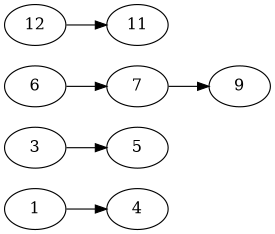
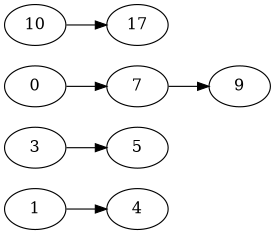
(35, 25) -> (35, 25)
(137, 25) -> (137, 25)
(35, 86) -> (35, 86)
